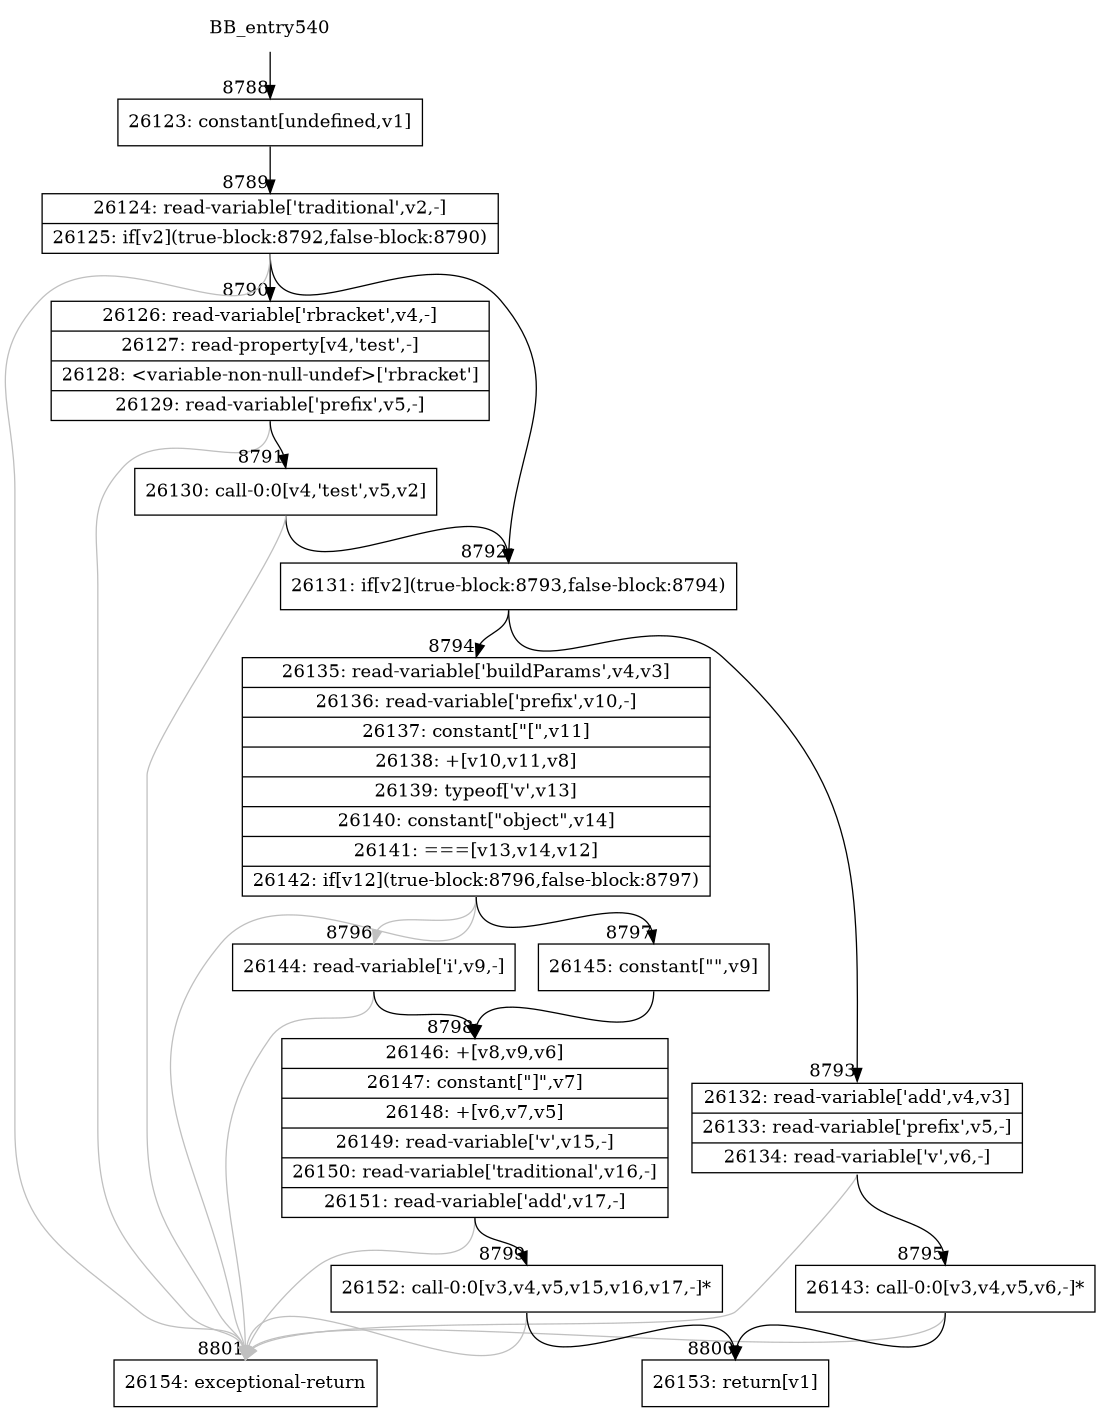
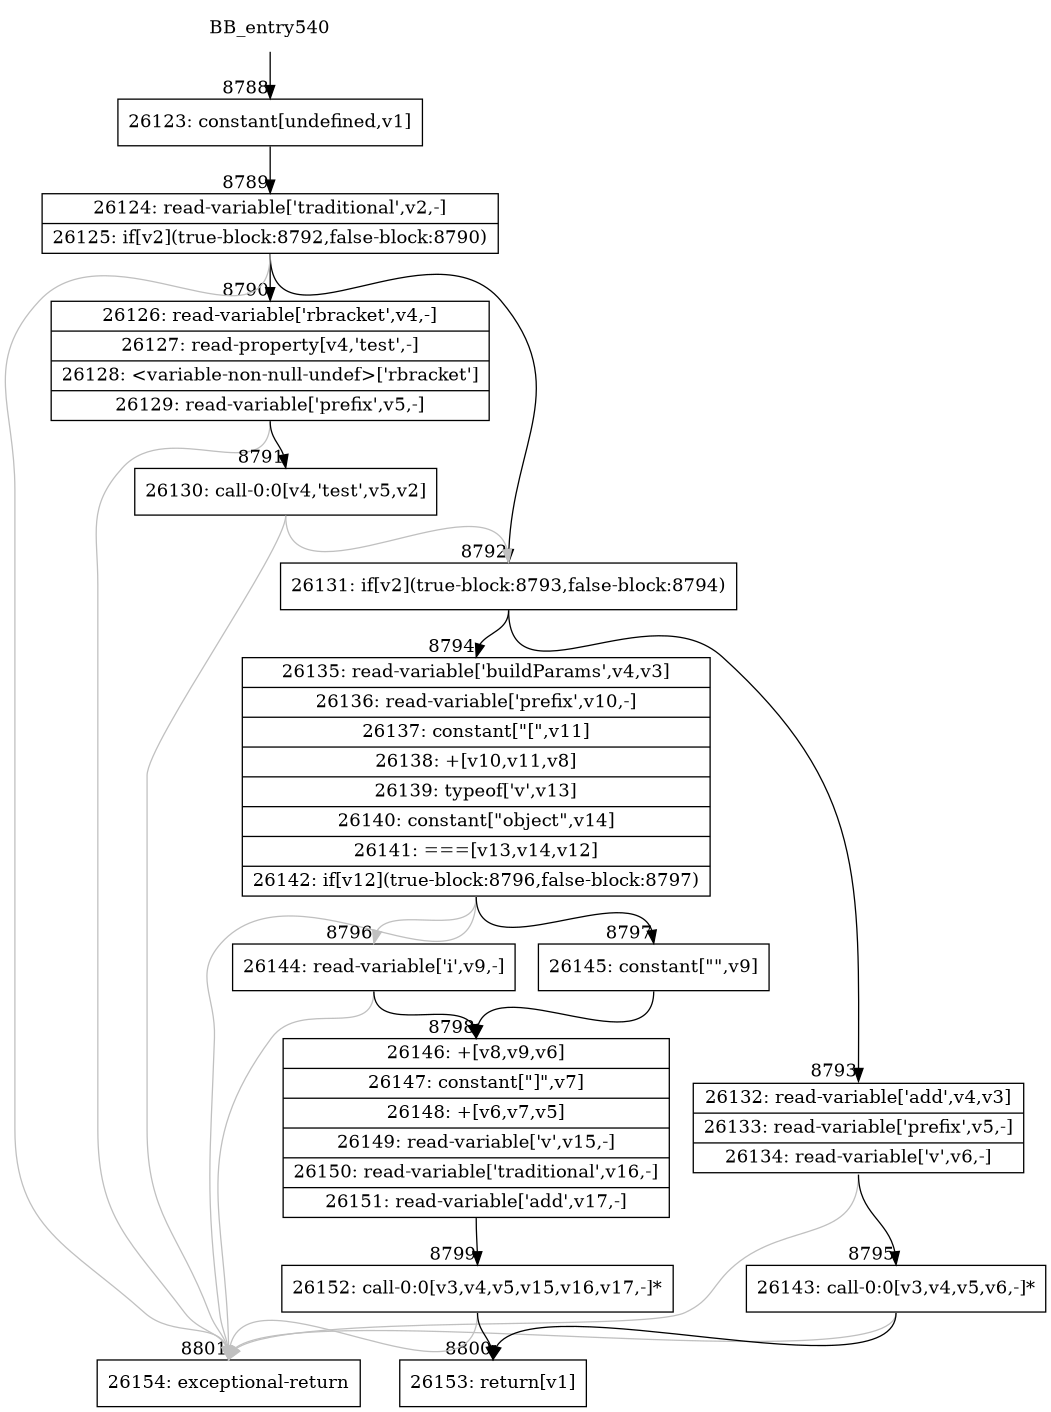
(391, 541) -> (391, 541)
(353, 1253) -> none
